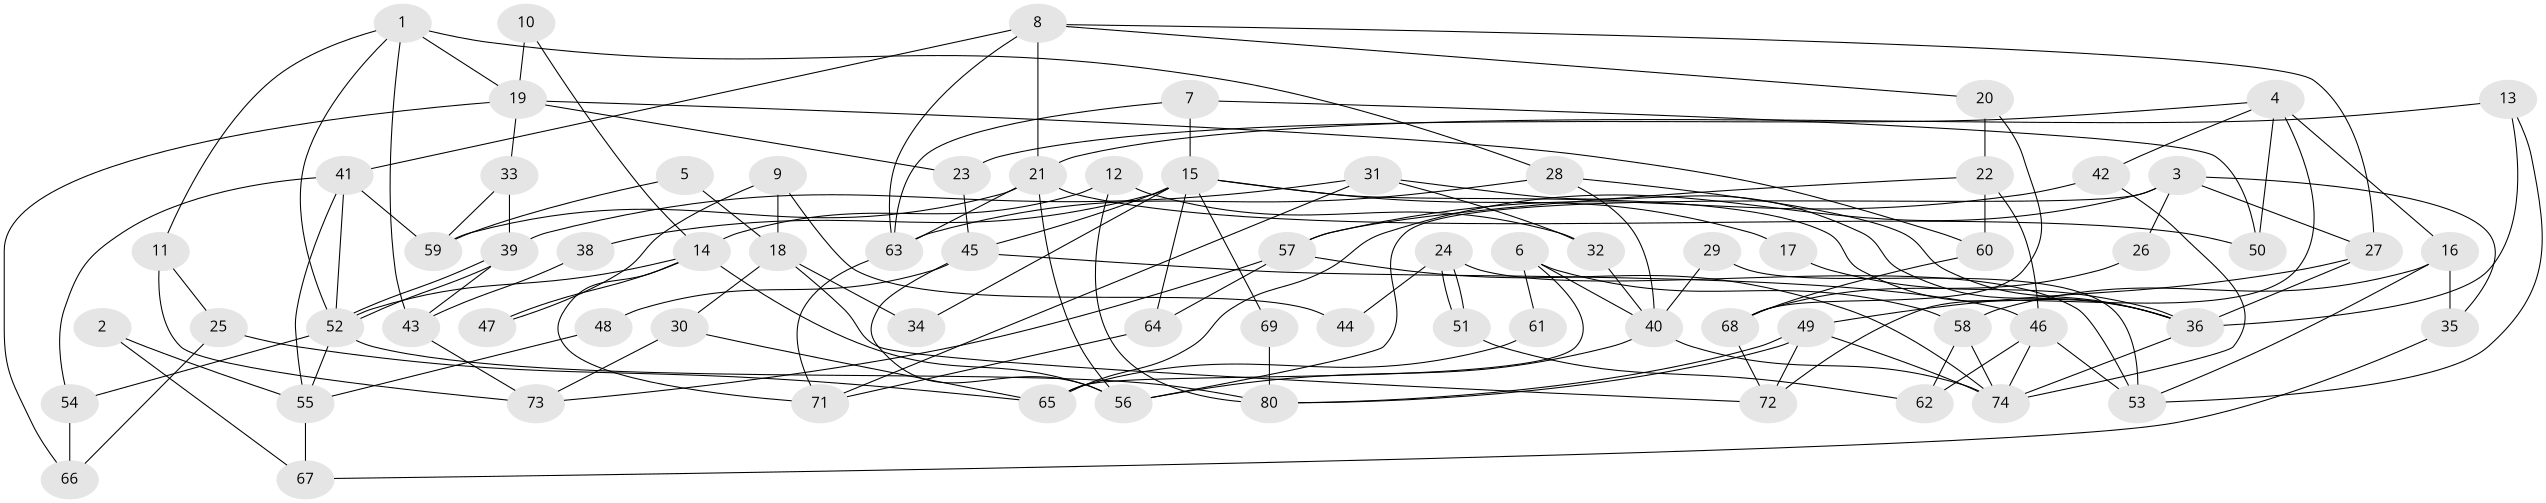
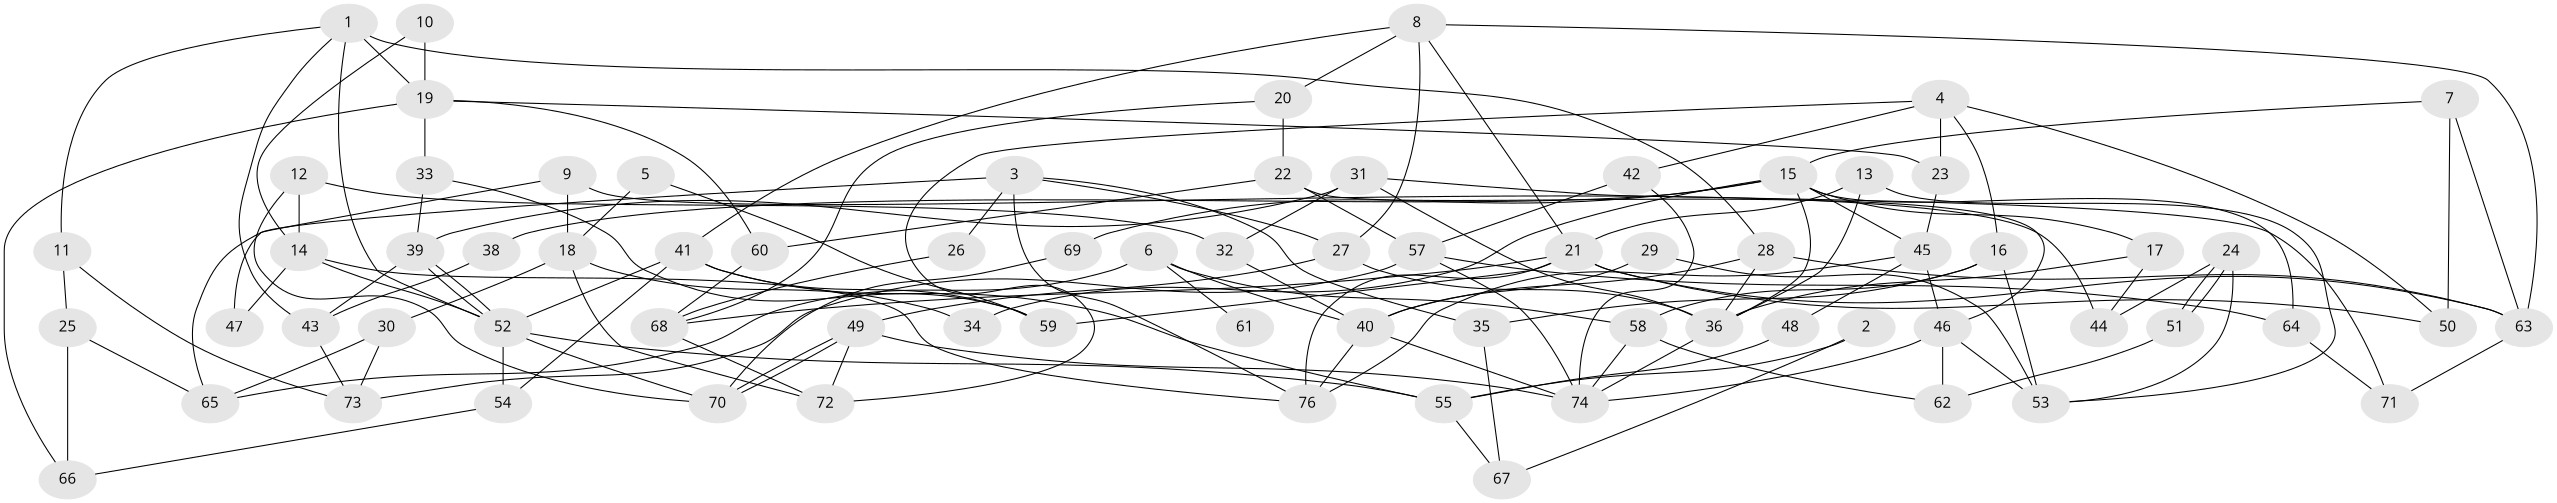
none -> (2127, 290)
none -> (1117, 292)
(585, 361) -> none
(1281, 365) -> none
(1124, 404) -> (1307, 404)
(1269, 404) -> (718, 404)
